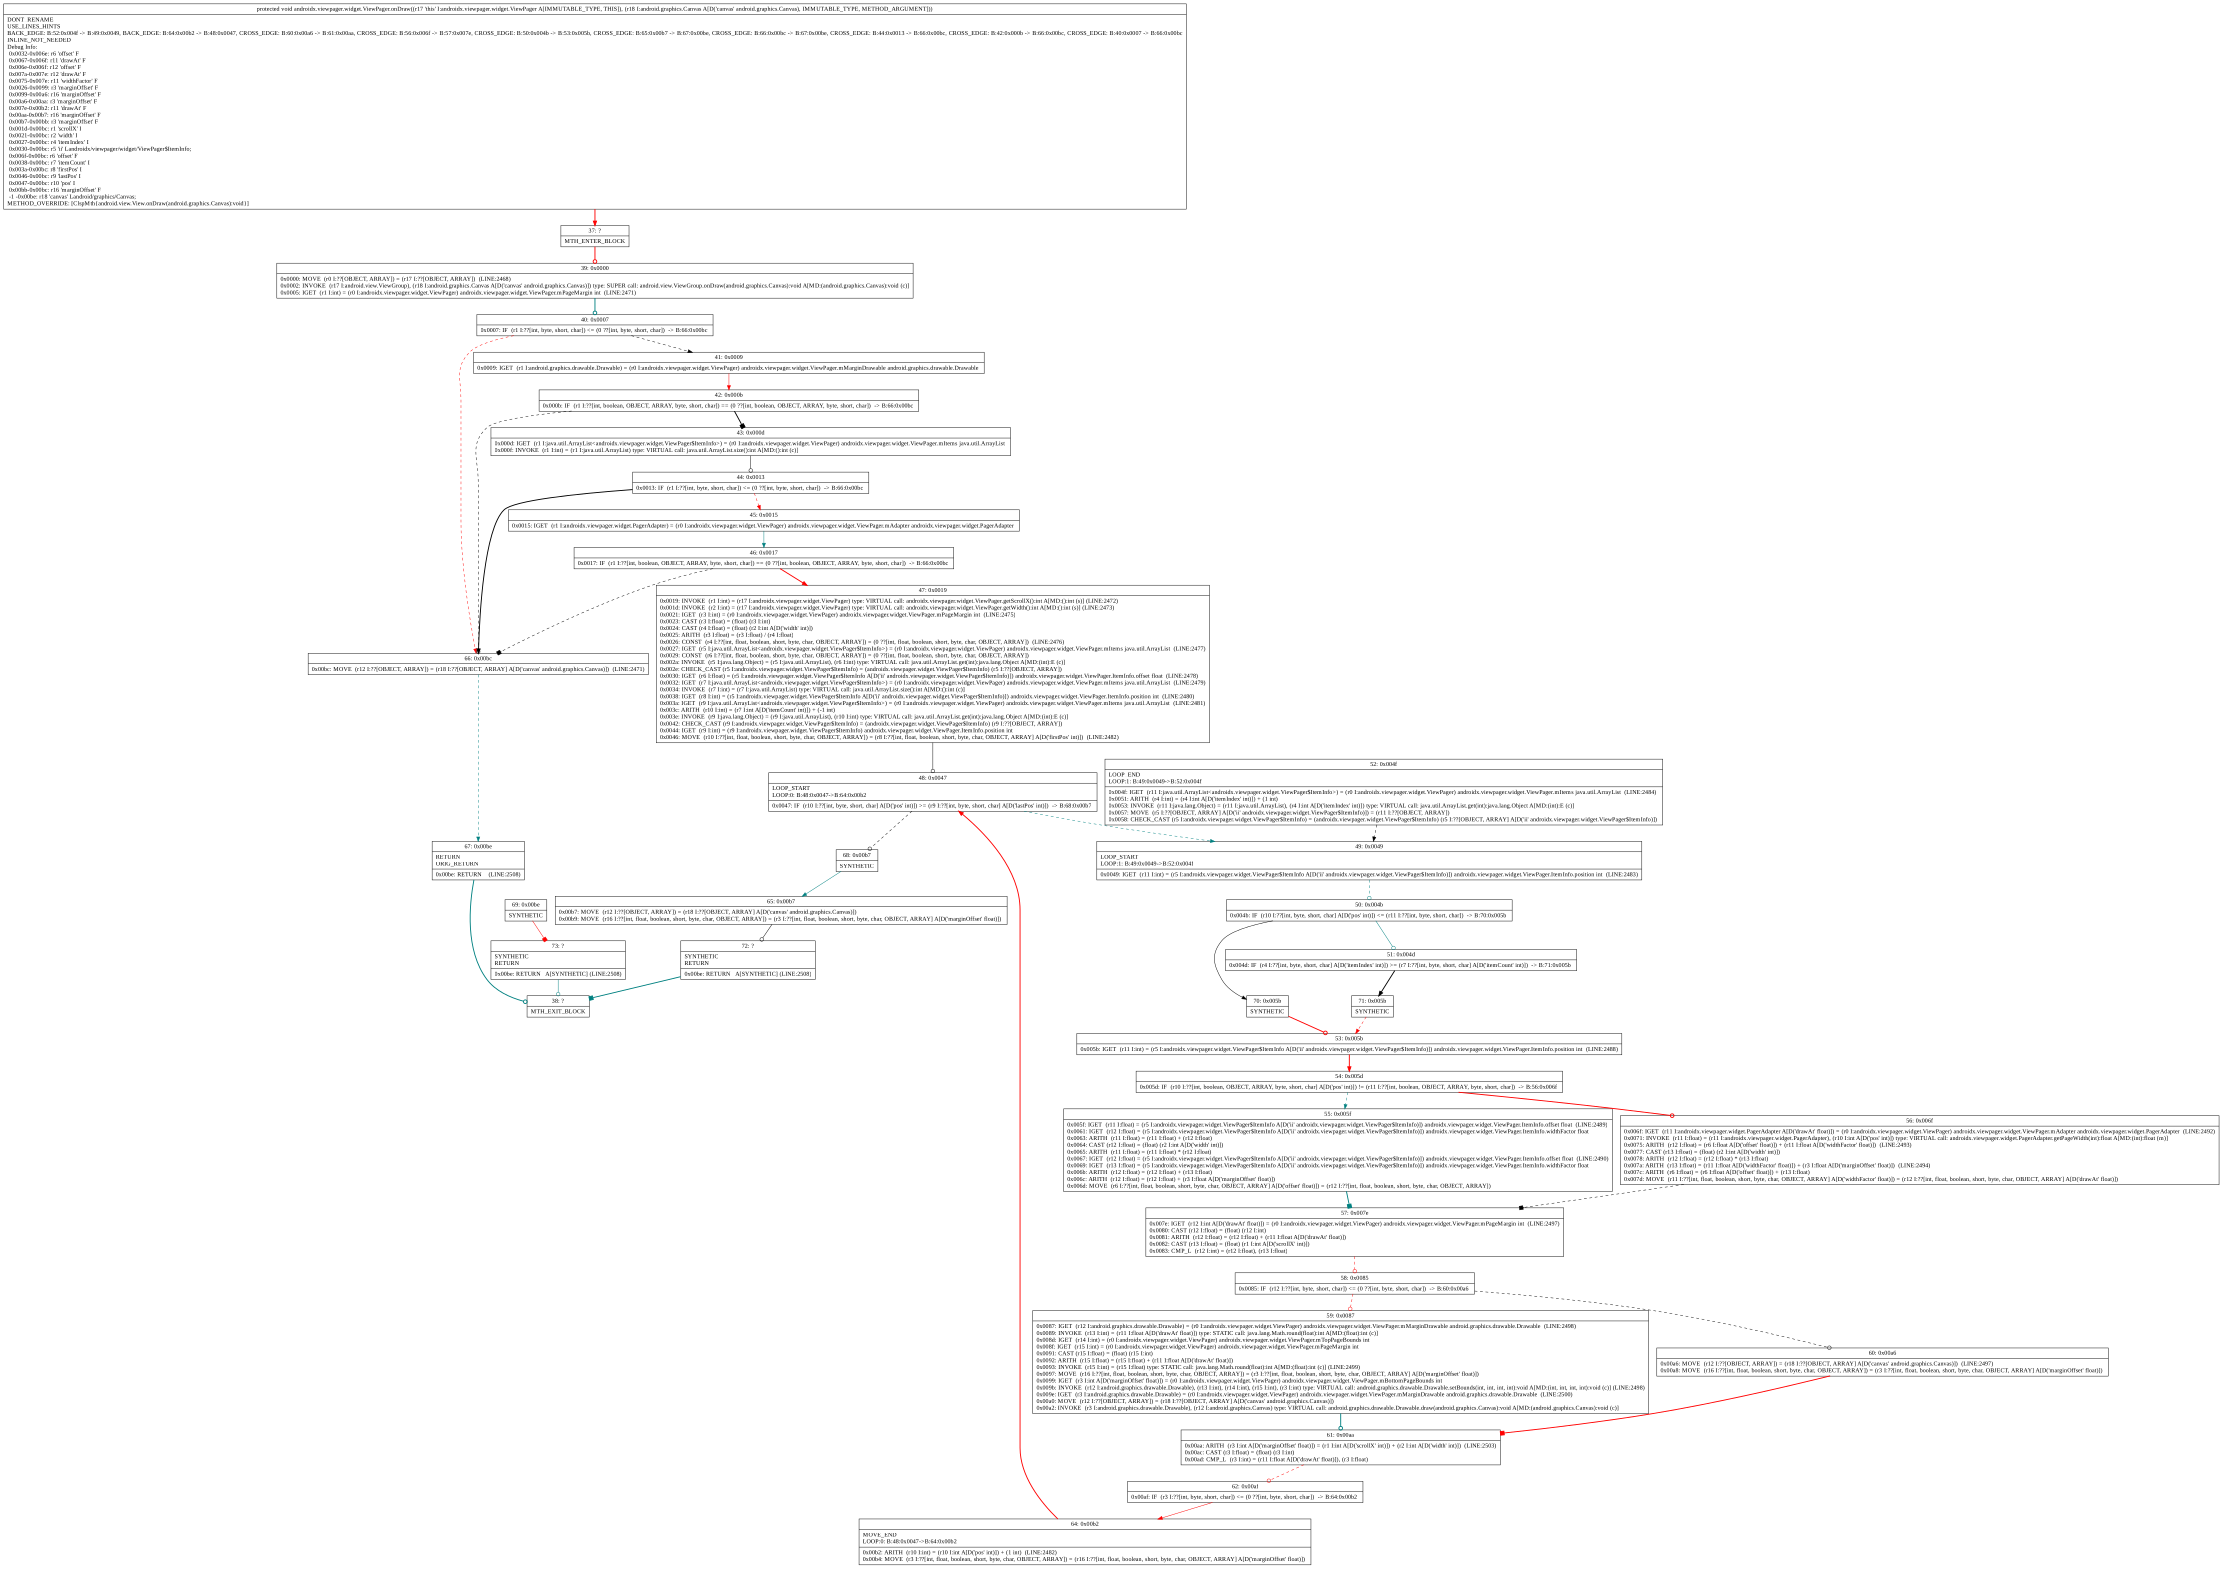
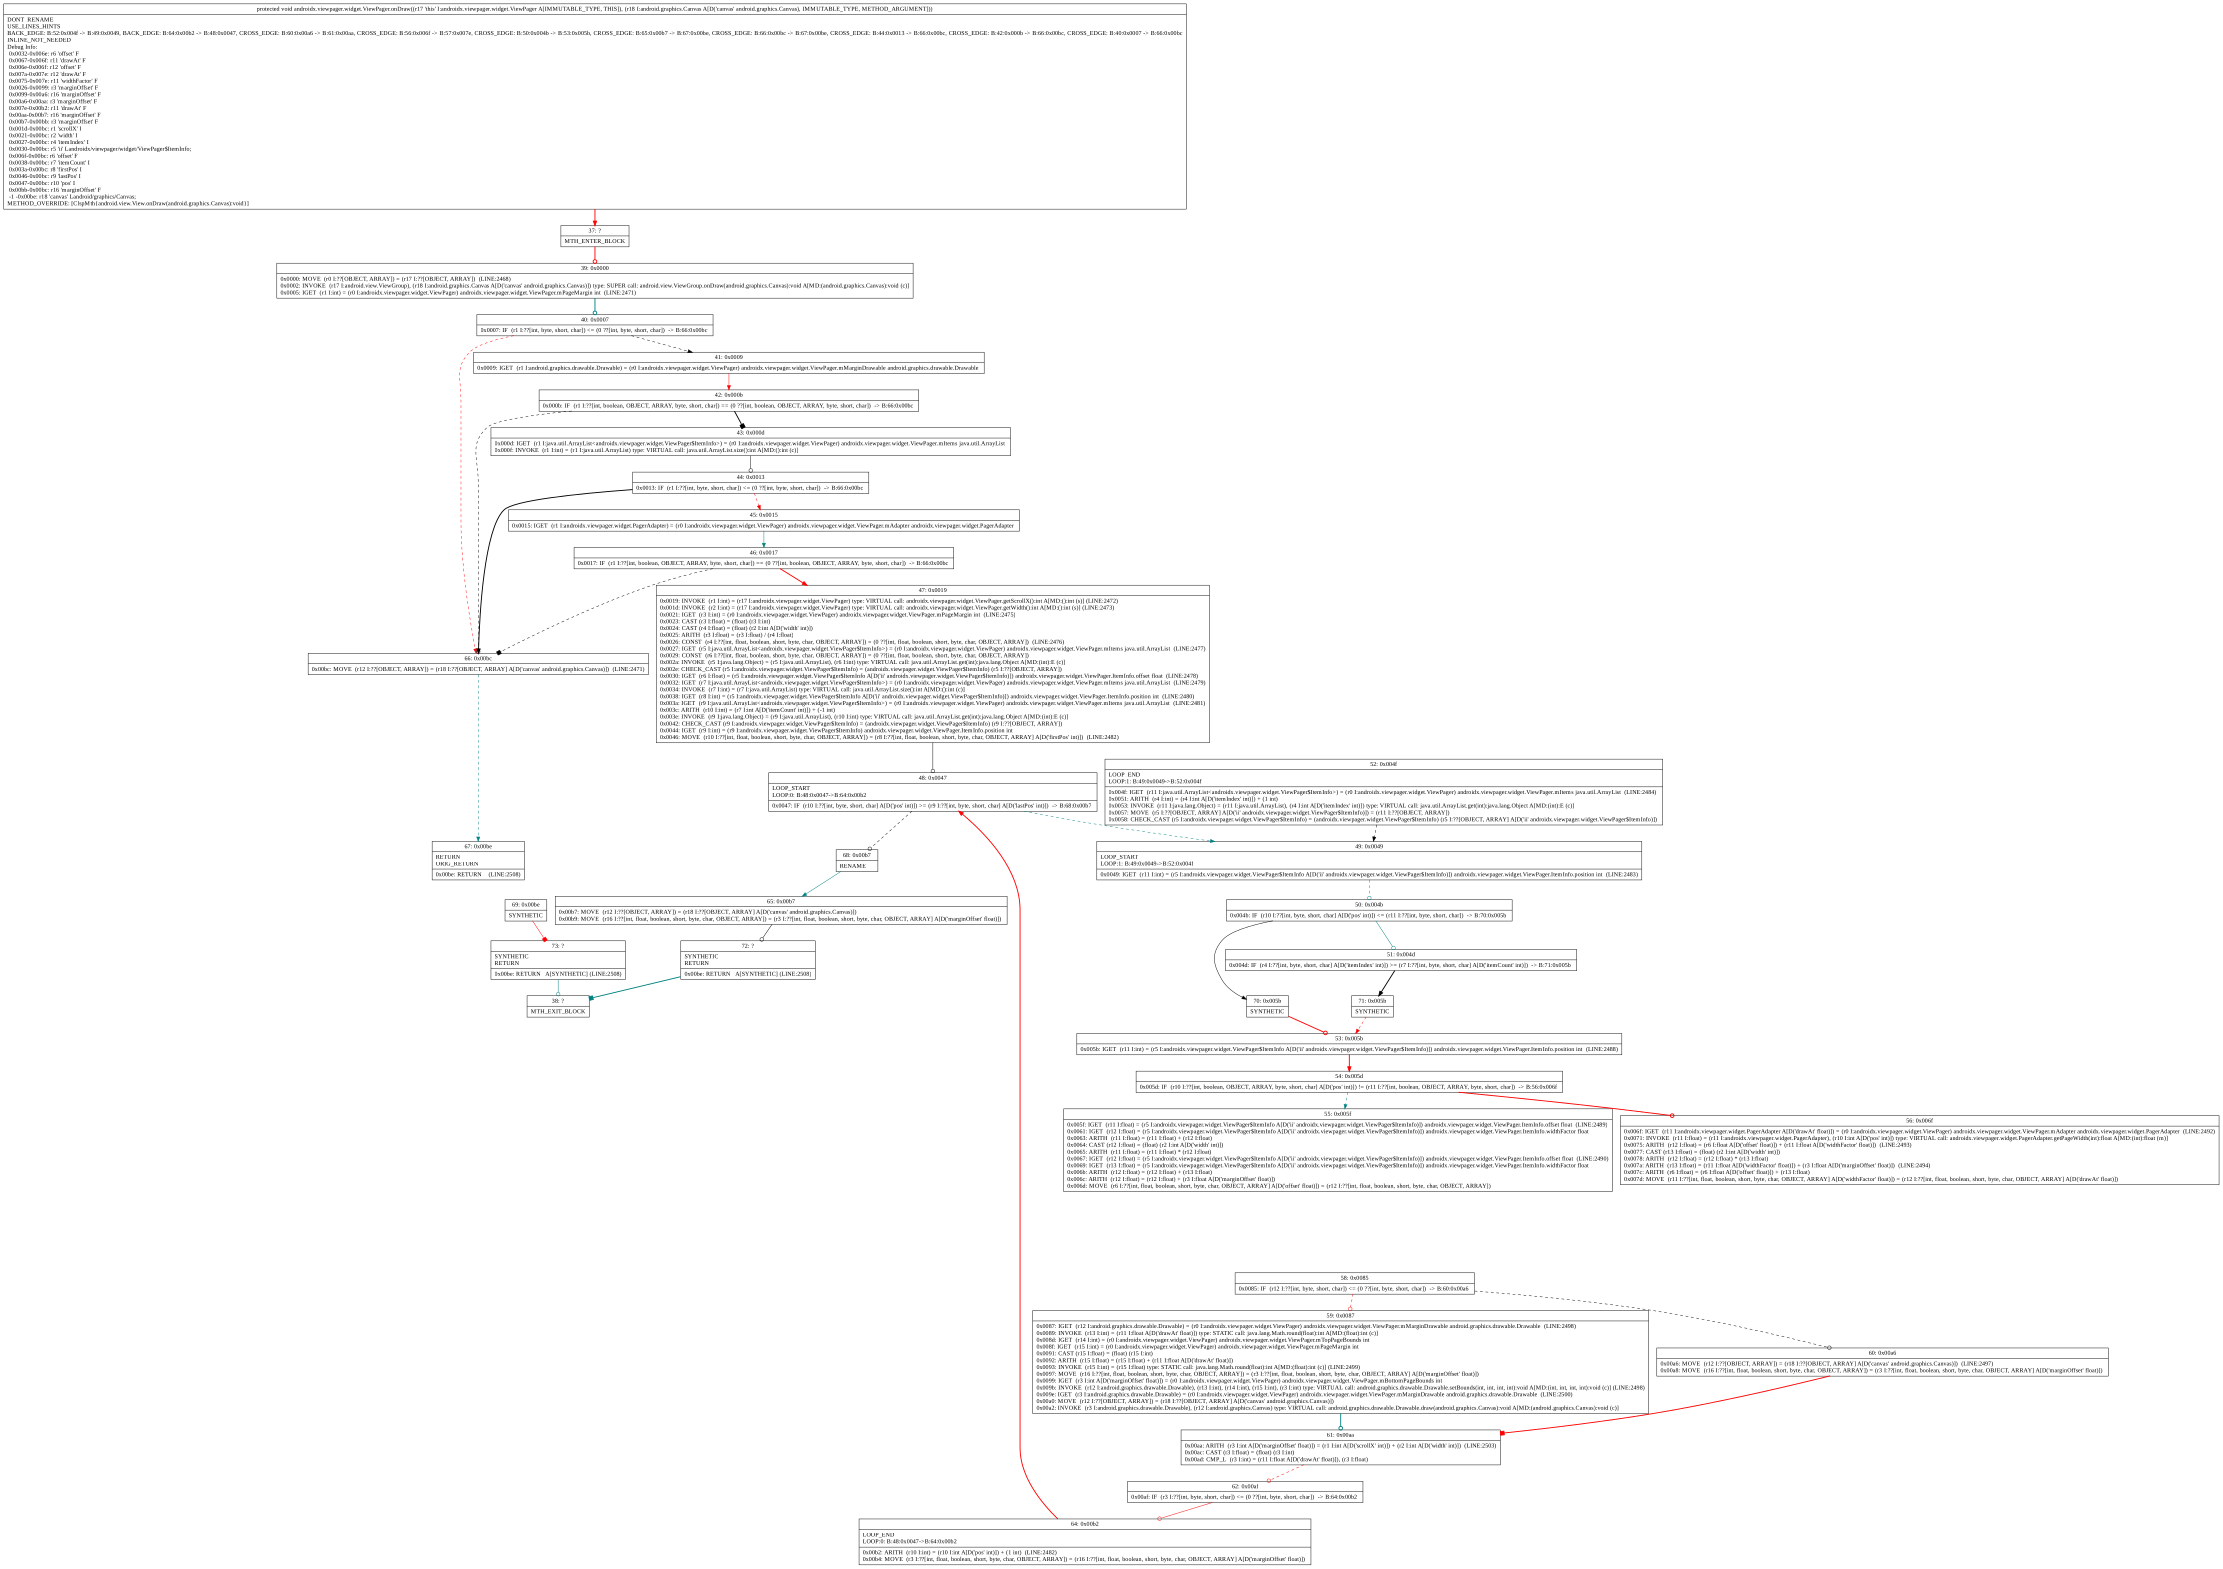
(857, 866) -> (853, 866)
(474, 952) -> none
(1355, 1232) -> none
(1187, 1510) -> (1187, 1510)
(880, 1535) -> (879, 1535)
